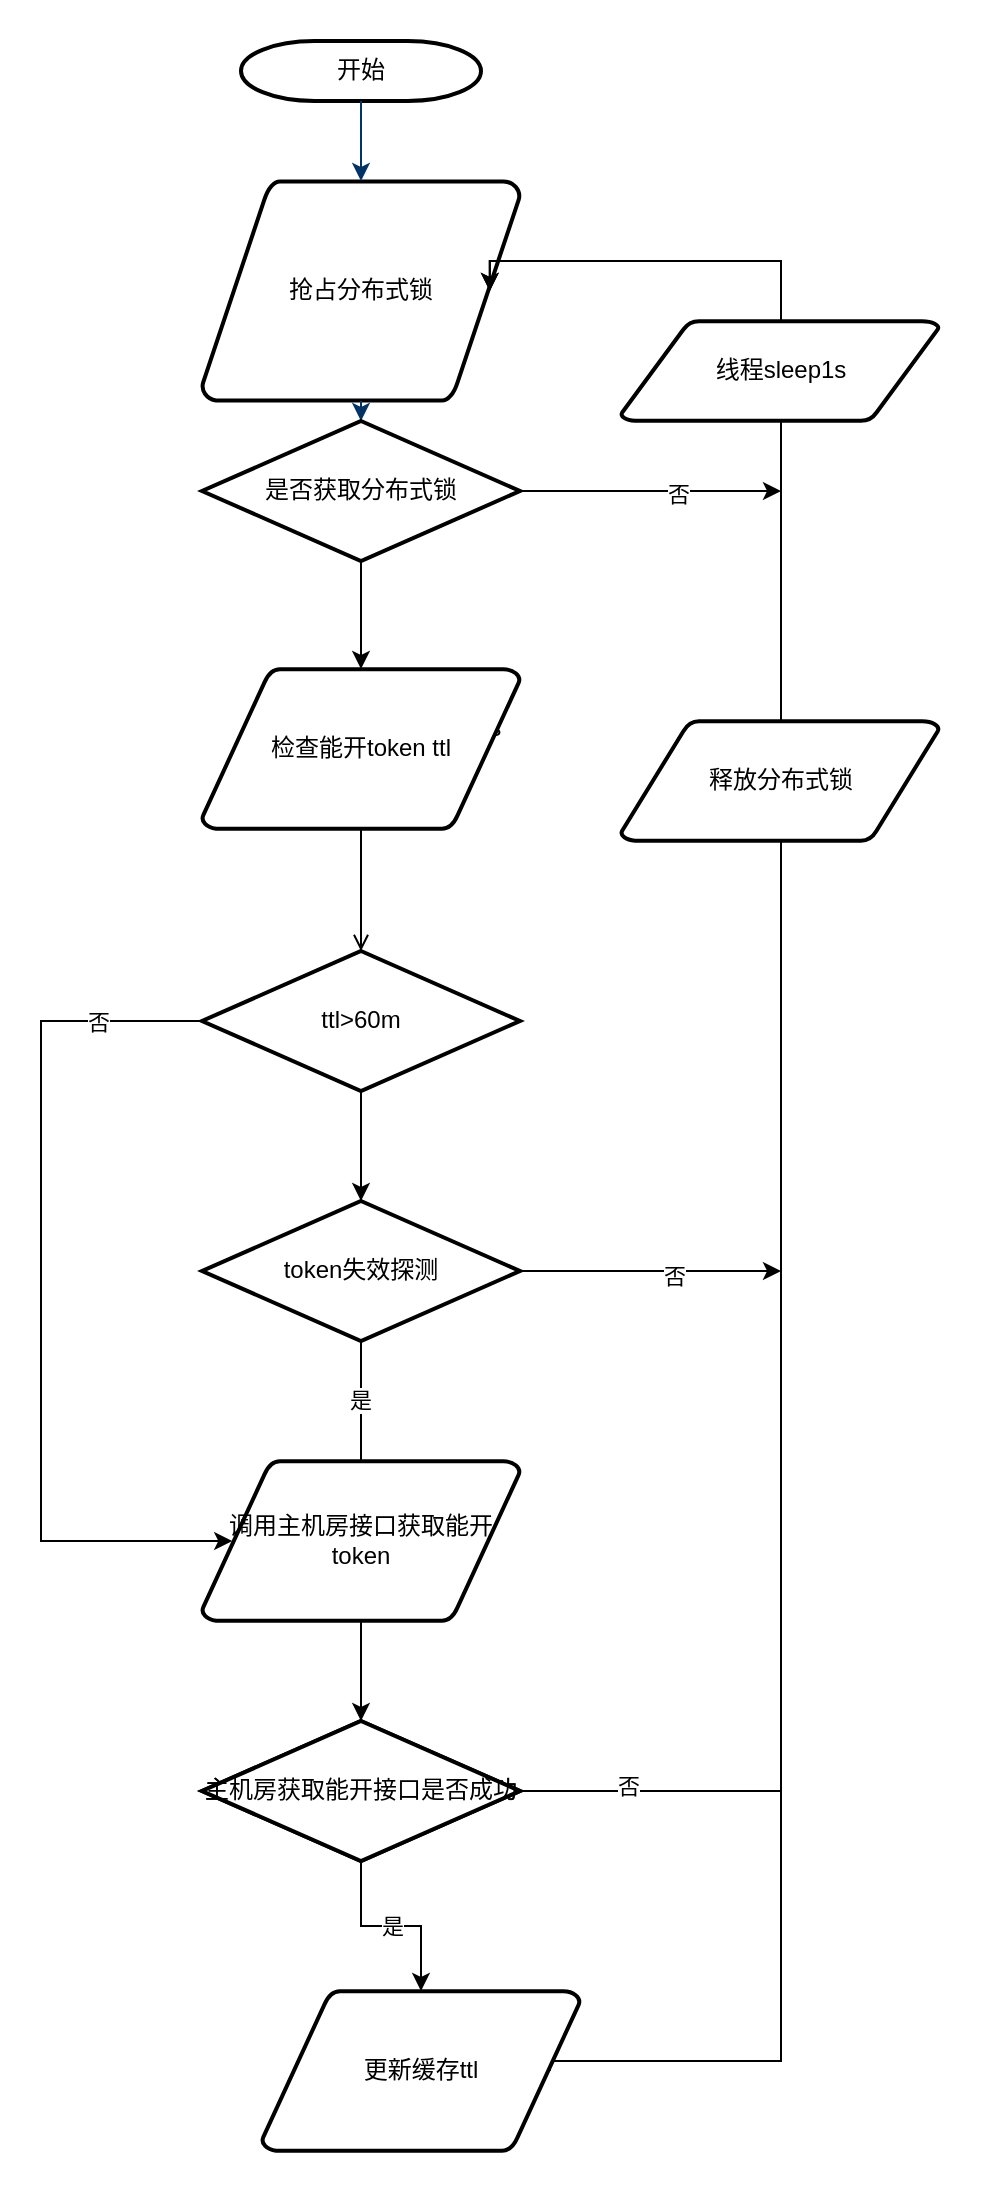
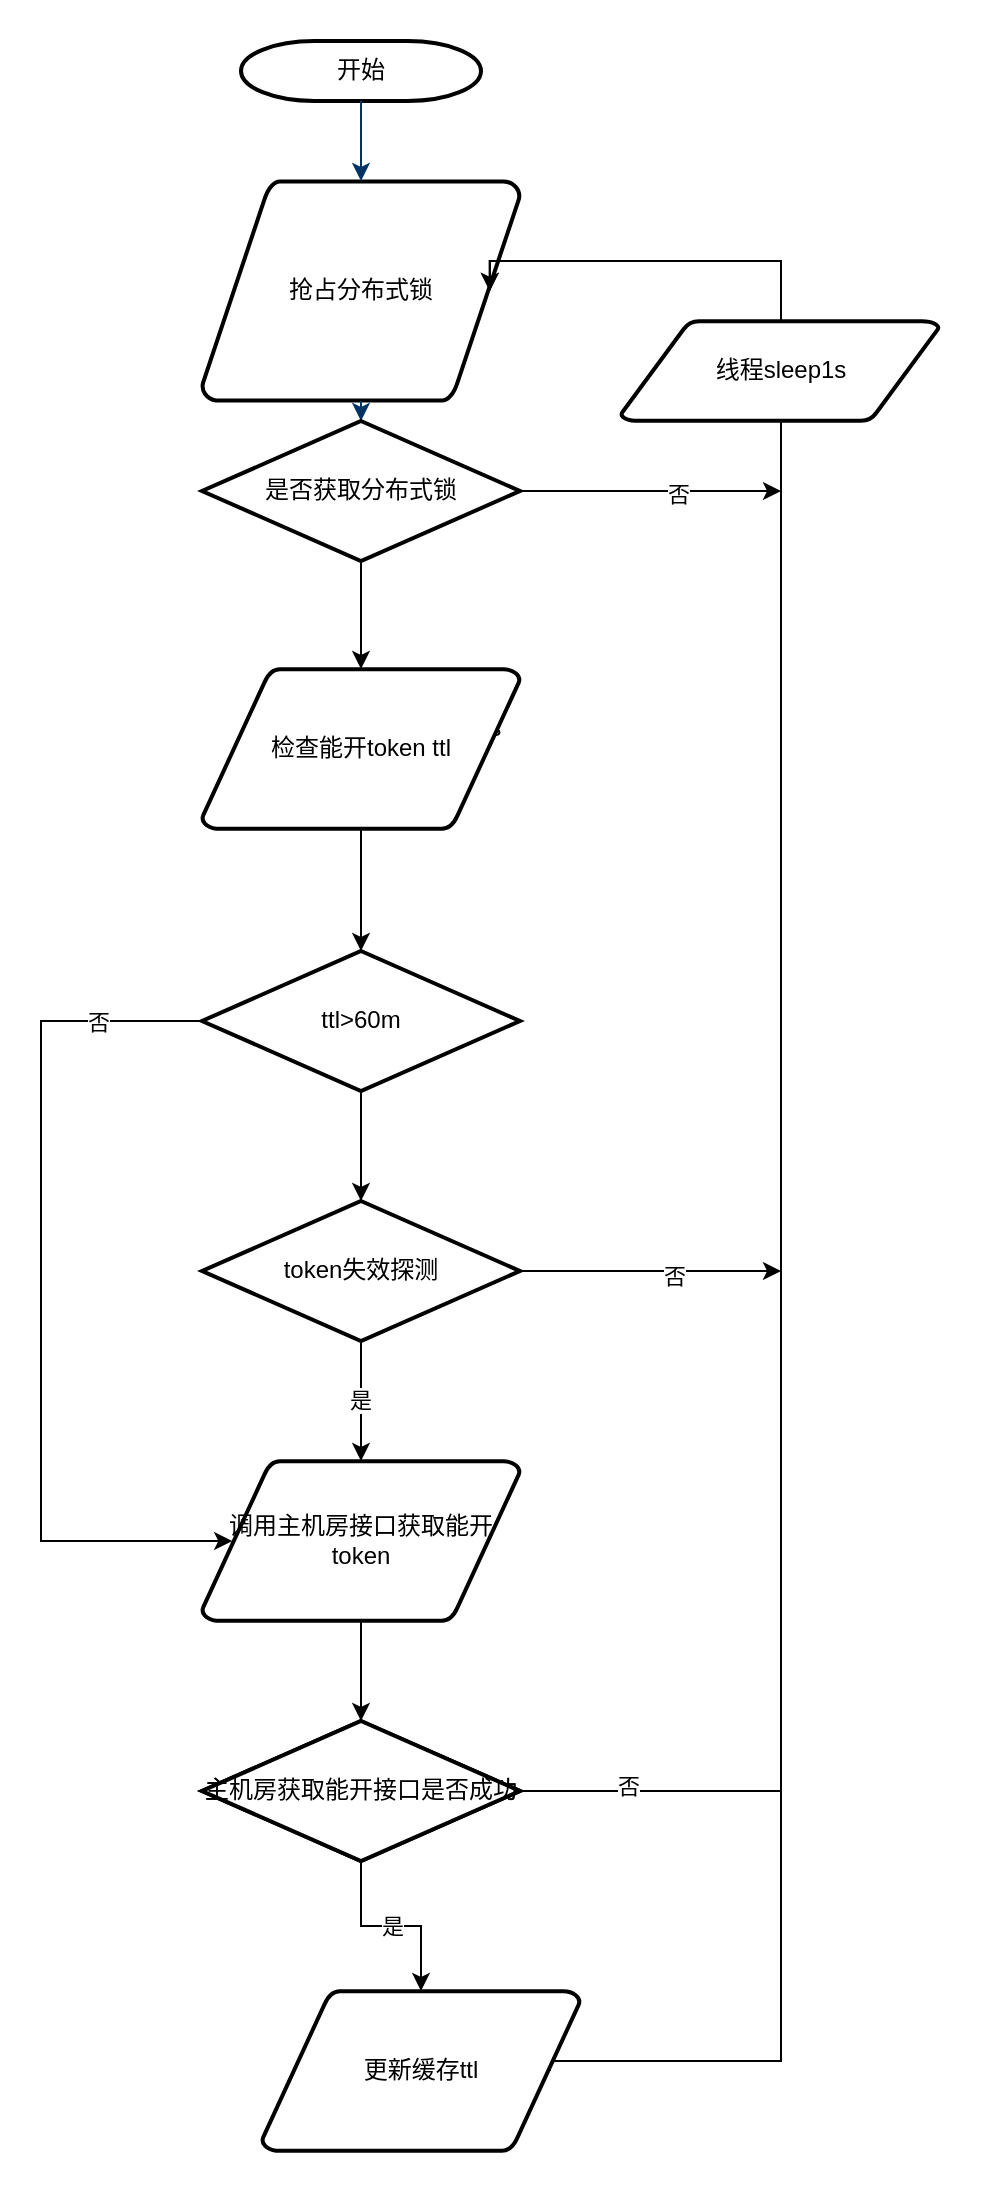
(780, 781) -> none
(361, 938) -> (361, 936)
(361, 1451) -> (361, 1446)
